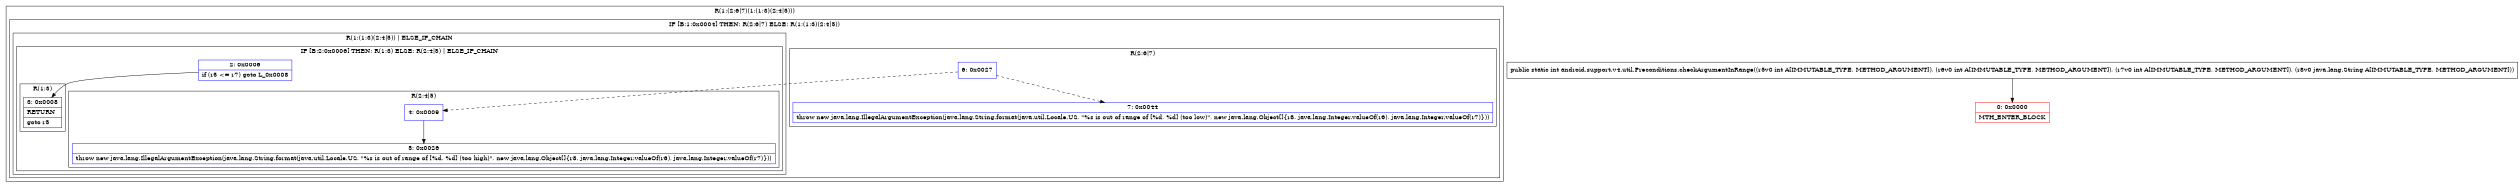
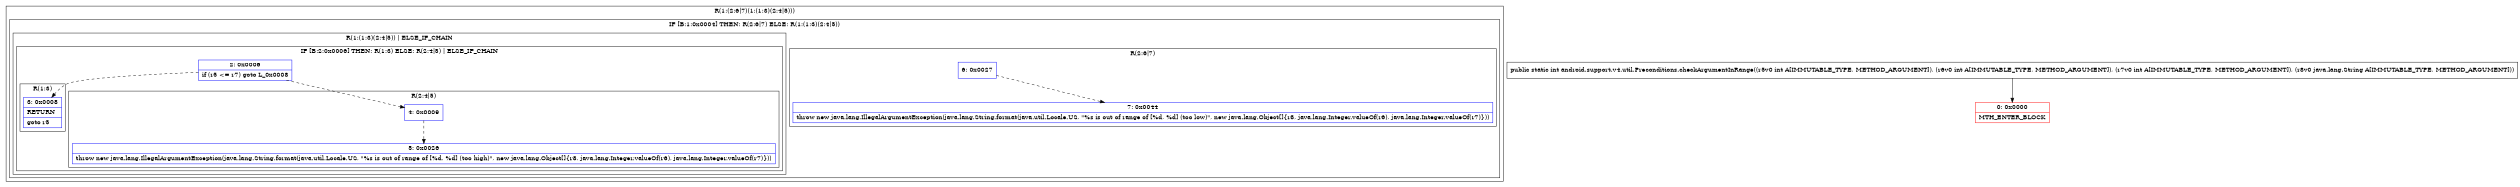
(124, 76) -> (124, 76)
(728, 88) -> (346, 94)
(424, 130) -> (424, 130)
